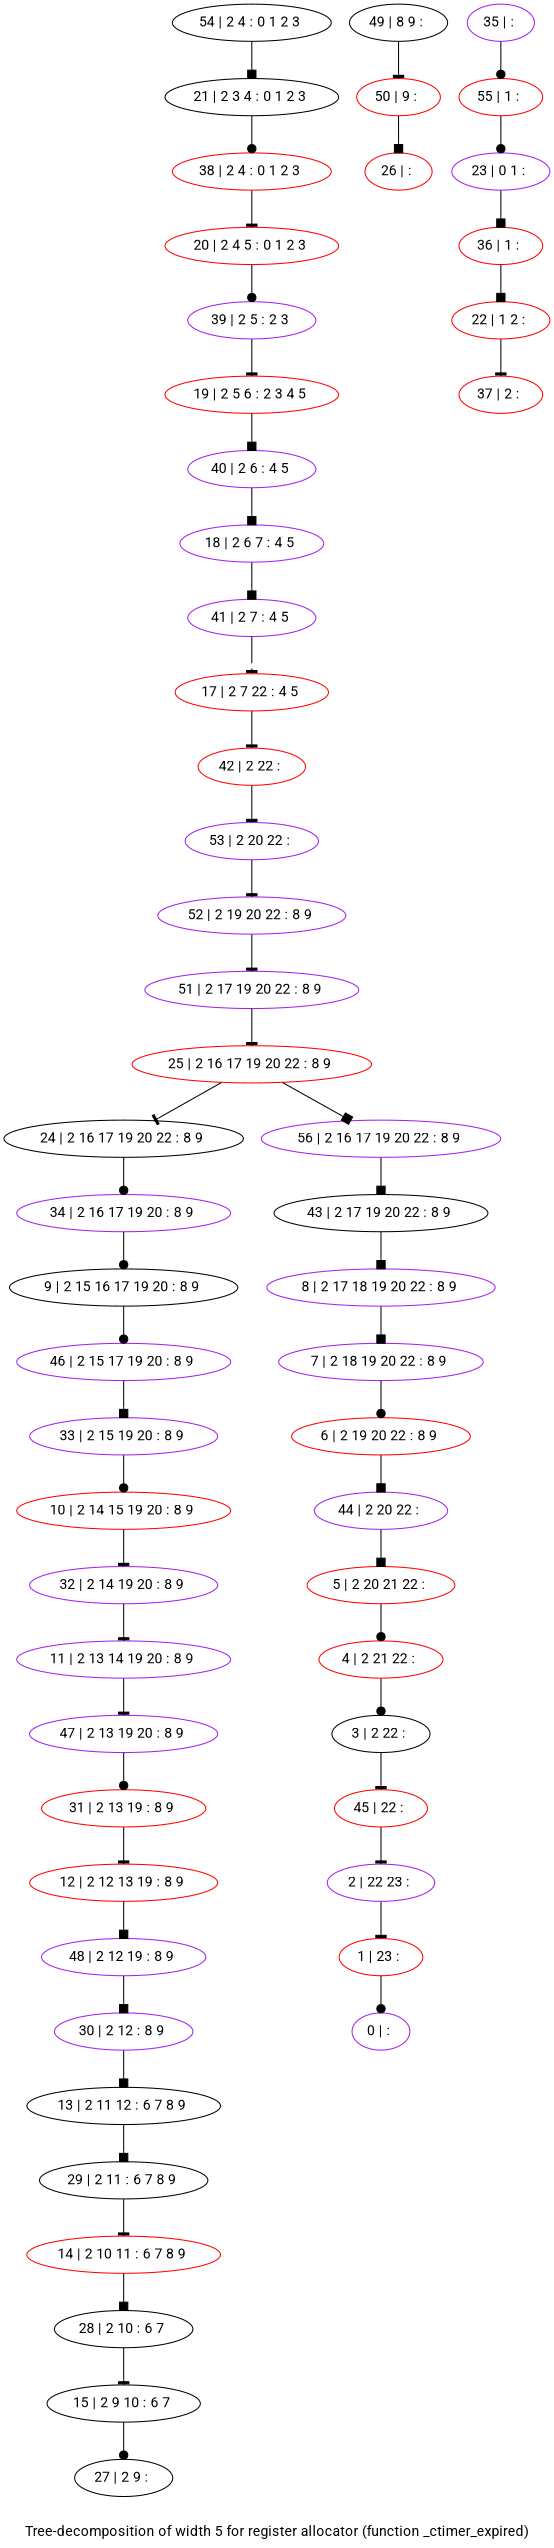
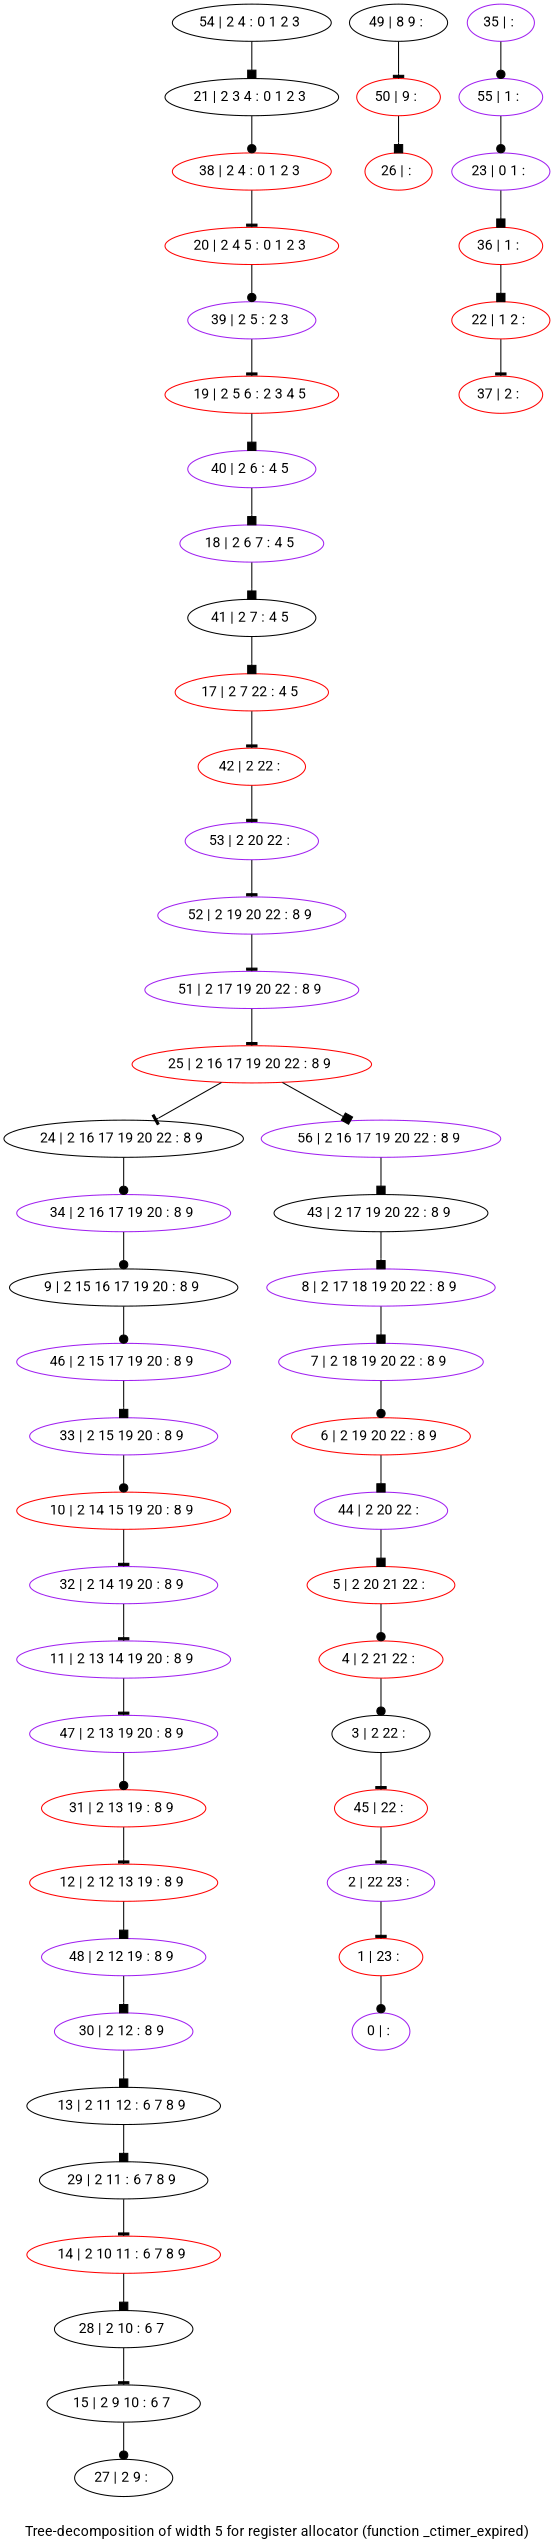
(501, 97) -> (501, 97)
(252, 618) -> (252, 618)
(252, 650) -> (252, 650)
